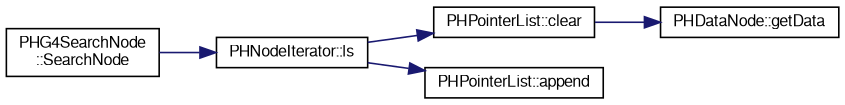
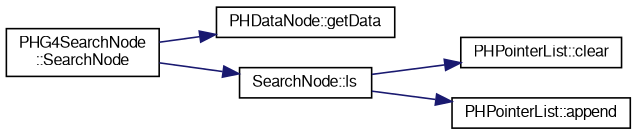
(620, 22) -> (180, 39)
(292, 53) -> (306, 83)
